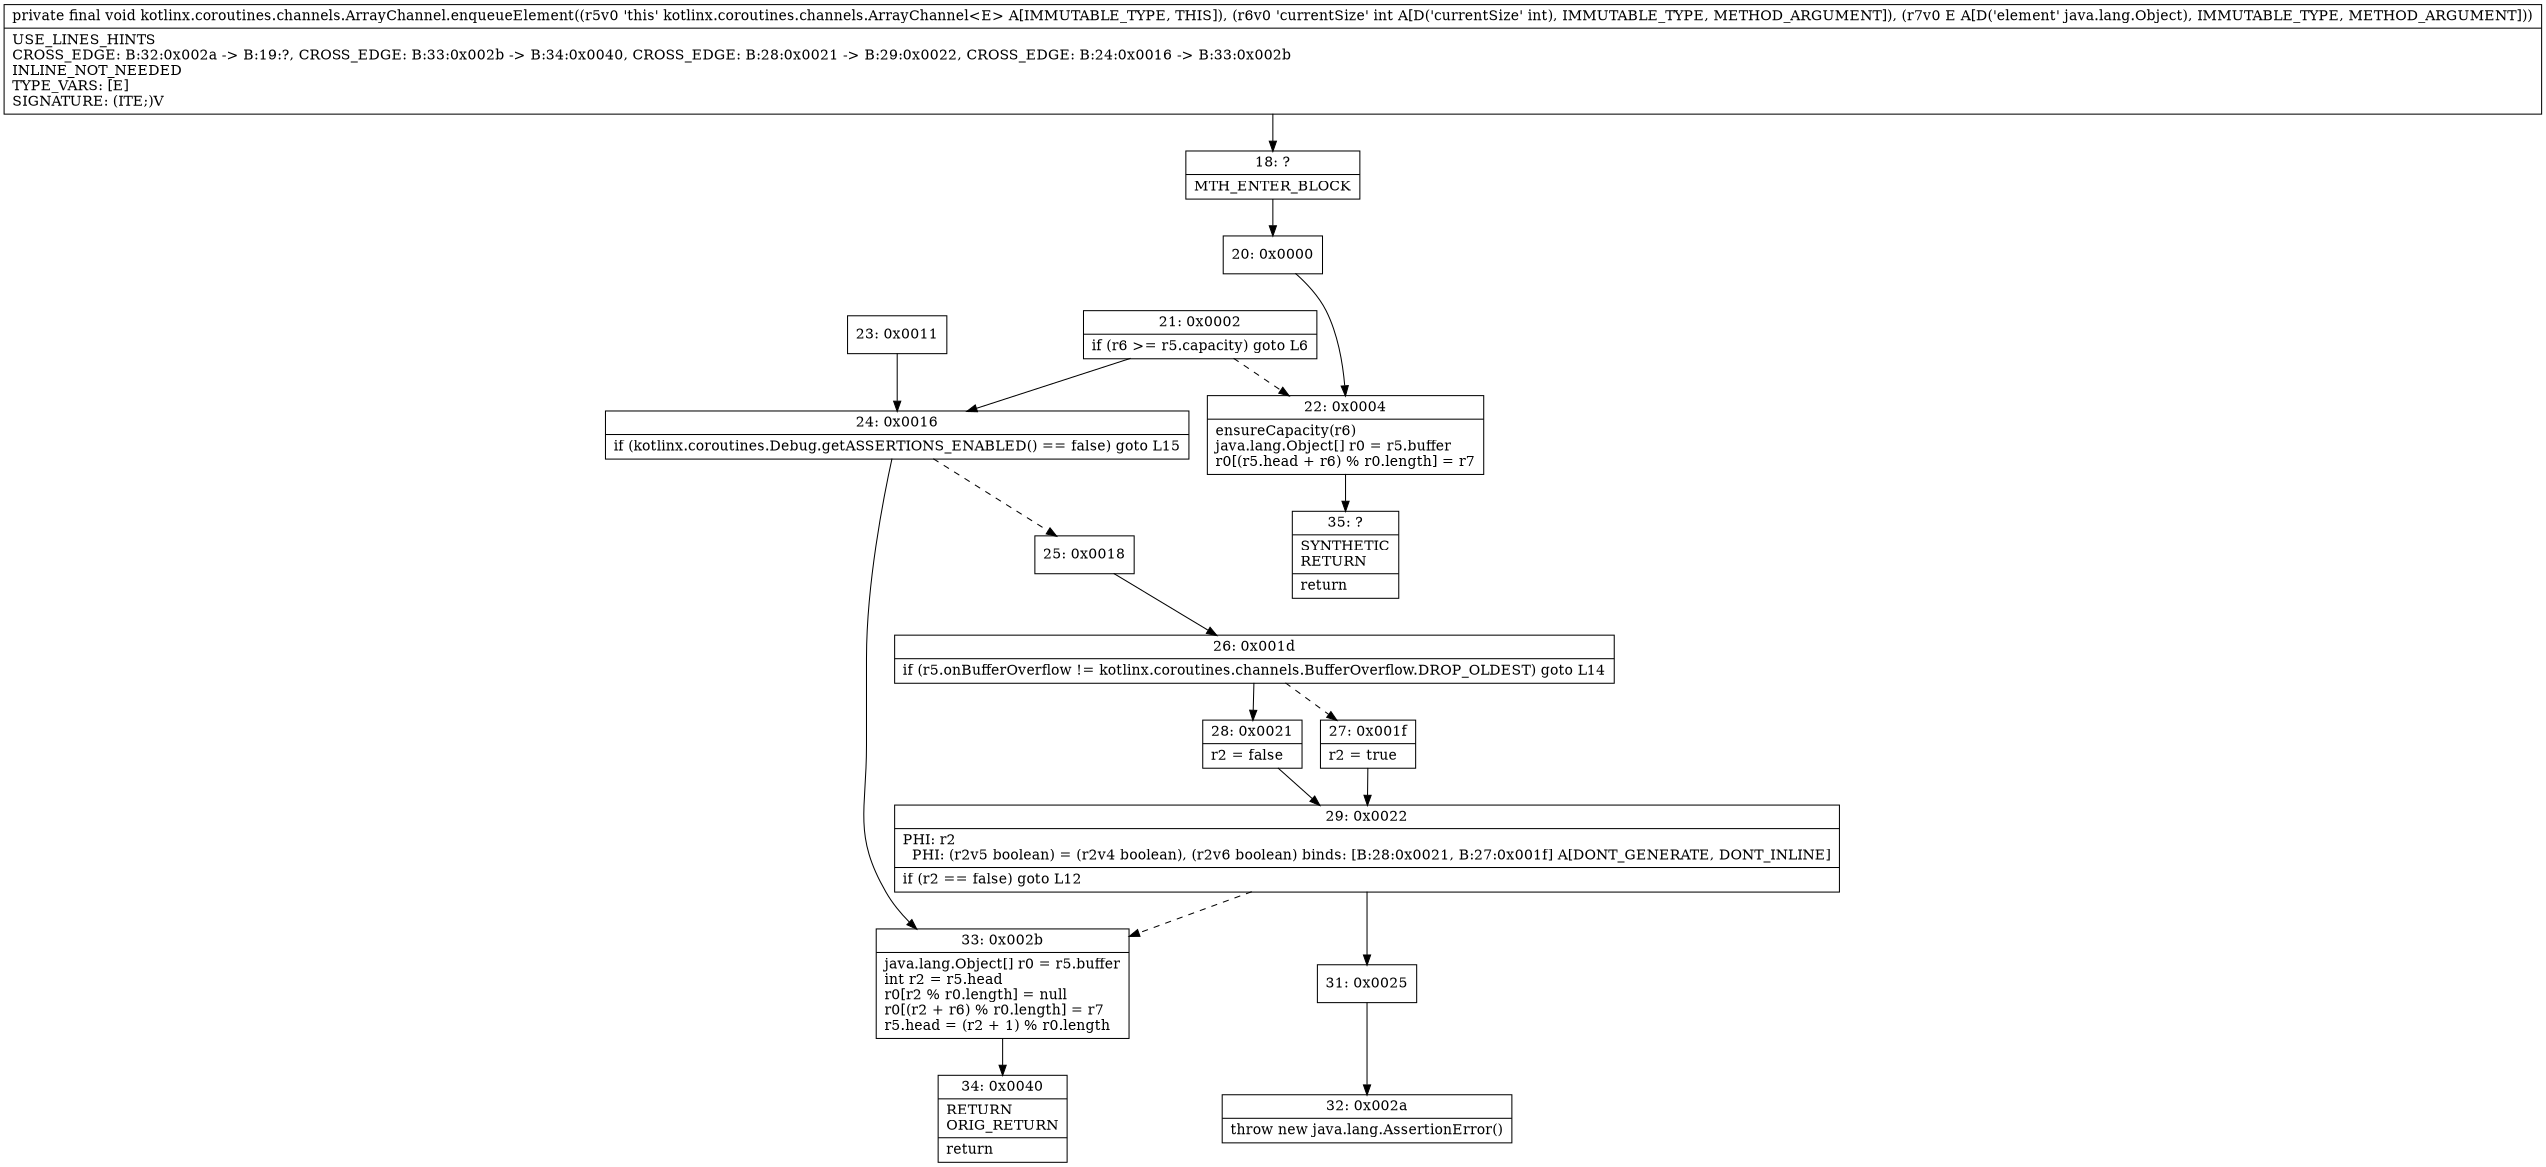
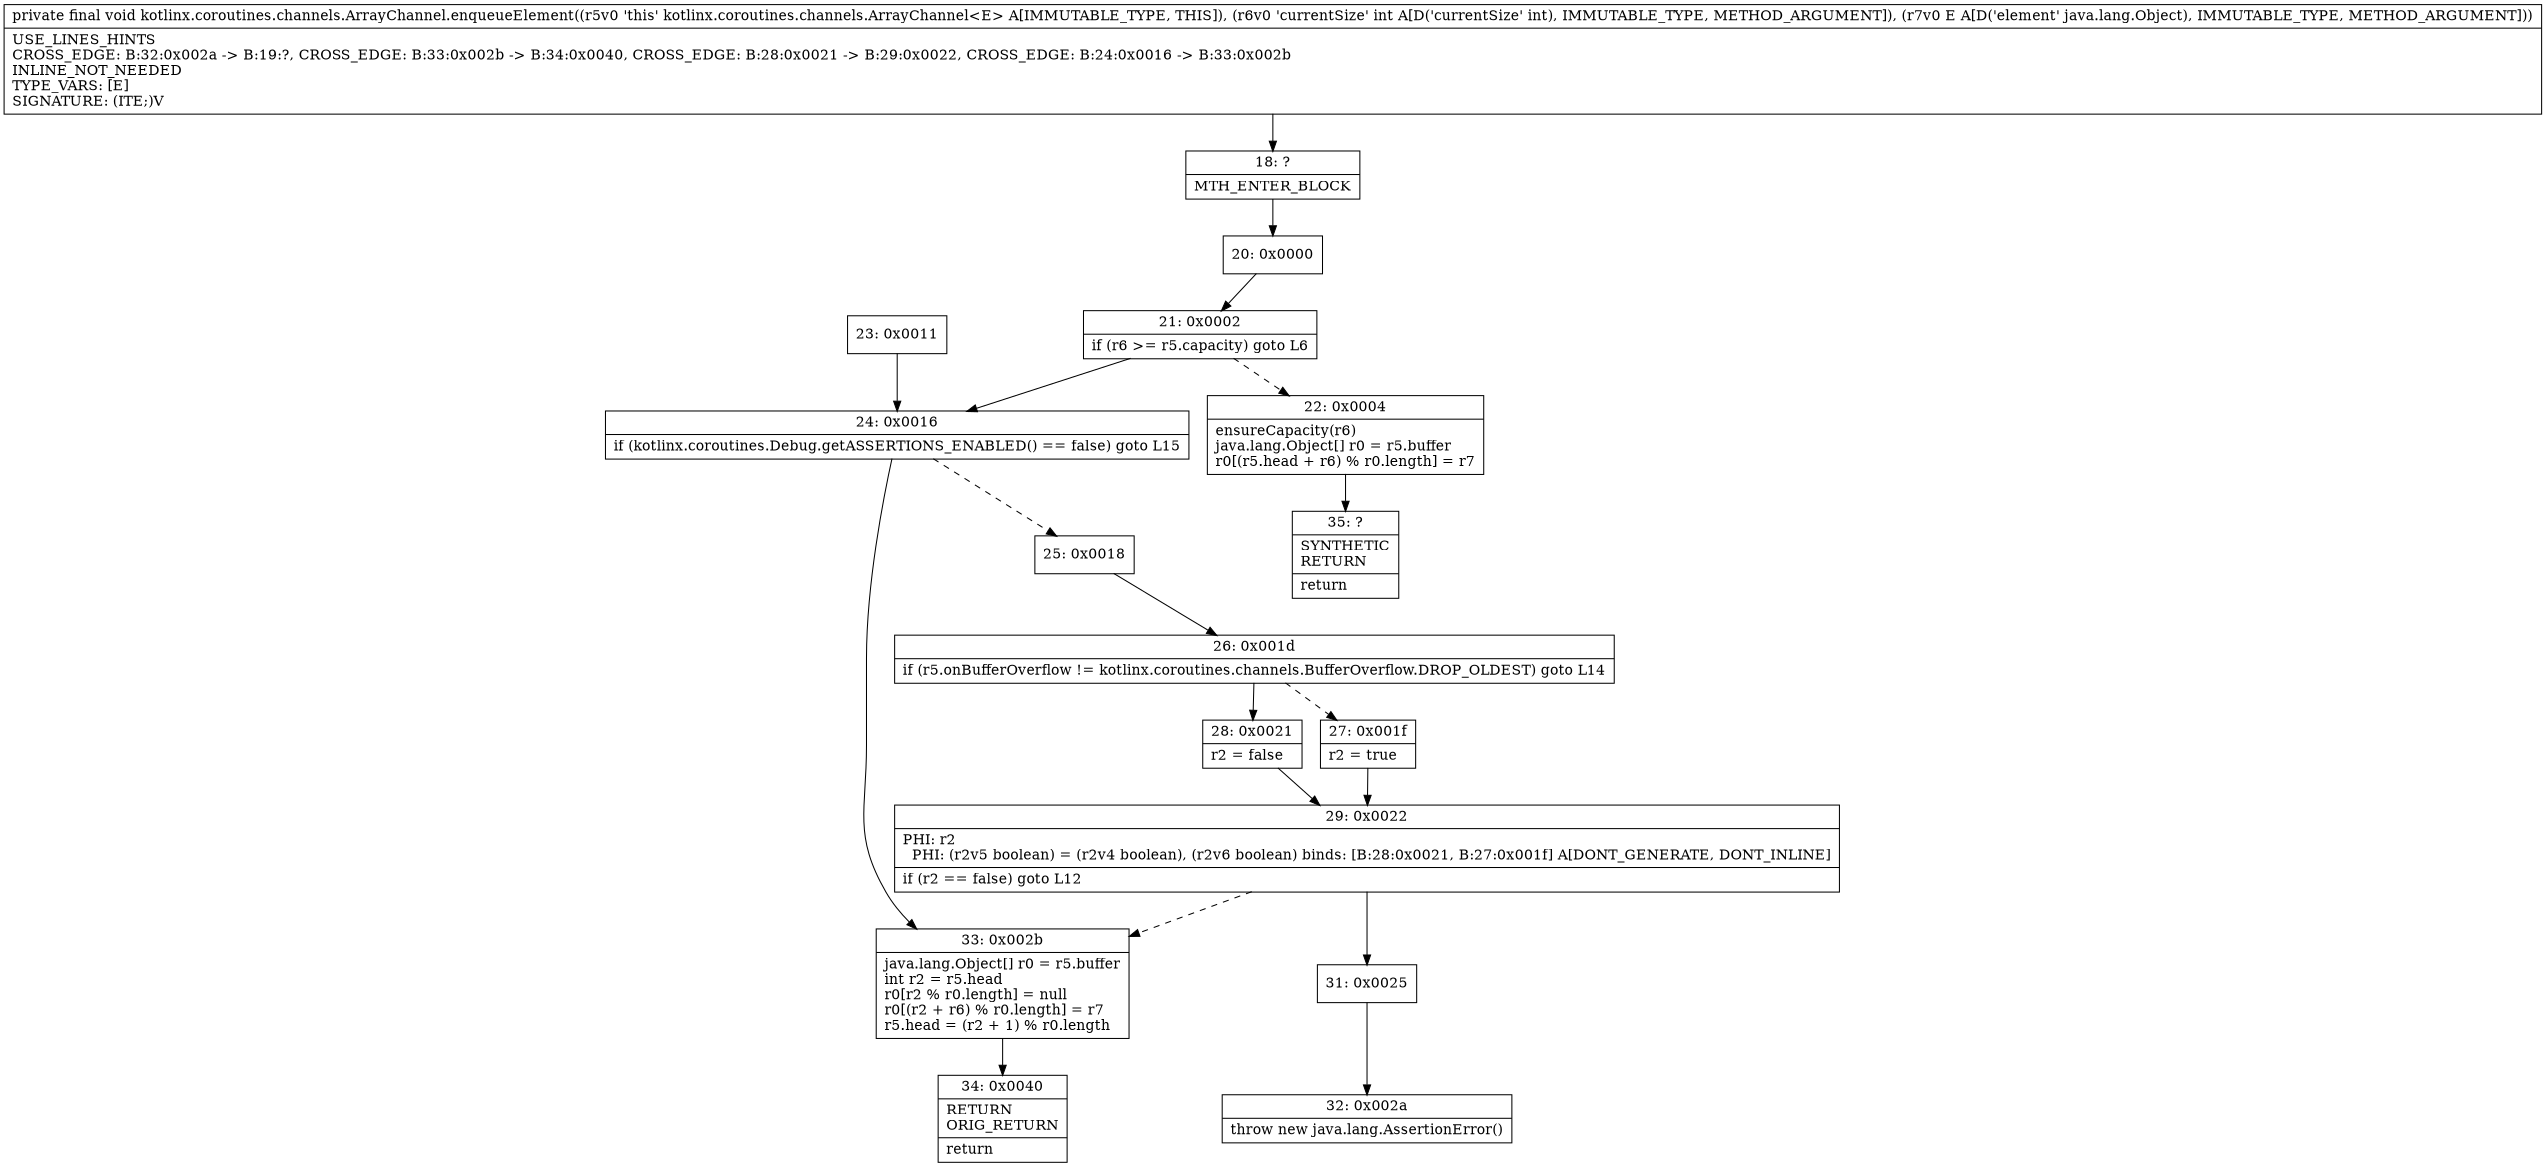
(1332, 324) -> (1242, 289)
